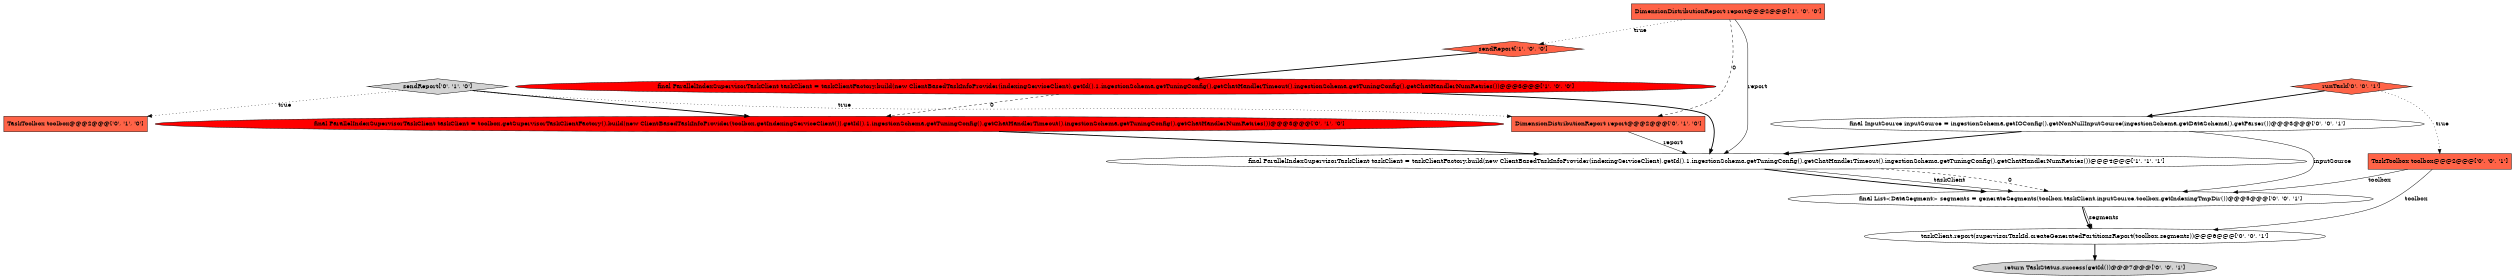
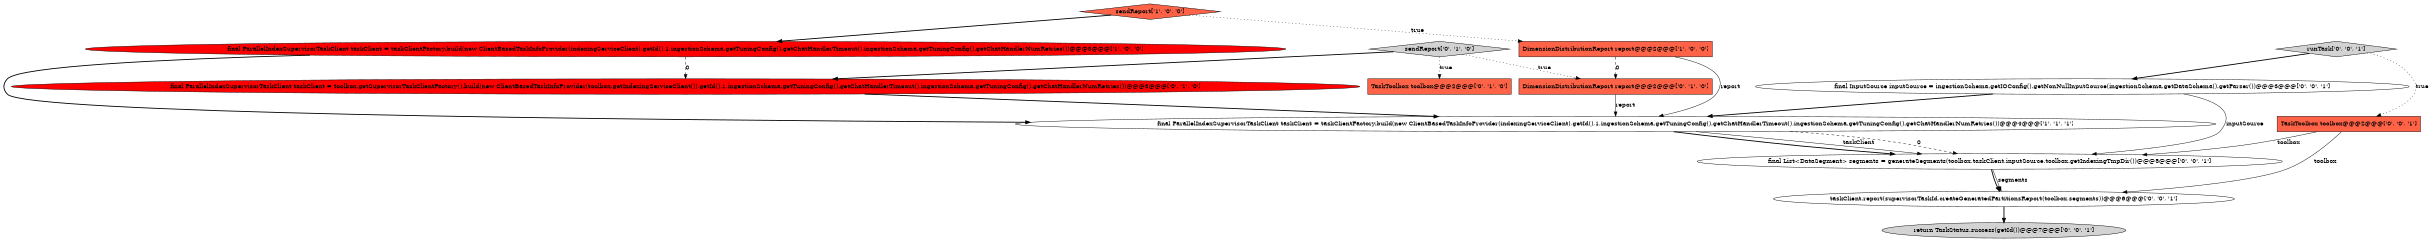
(1614, 31) -> (1354, 28)
(2351, 87) -> (2336, 49)
